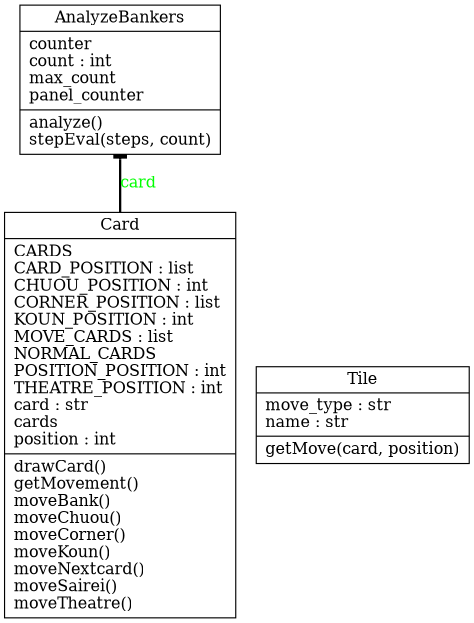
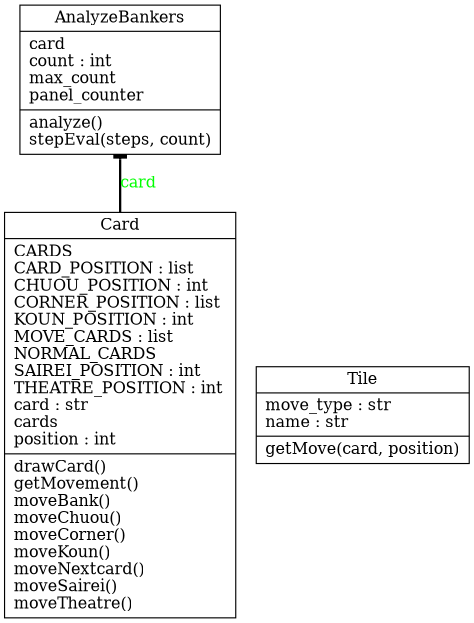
(60, 44) -> (47, 44)
(120, 371) -> (108, 371)
